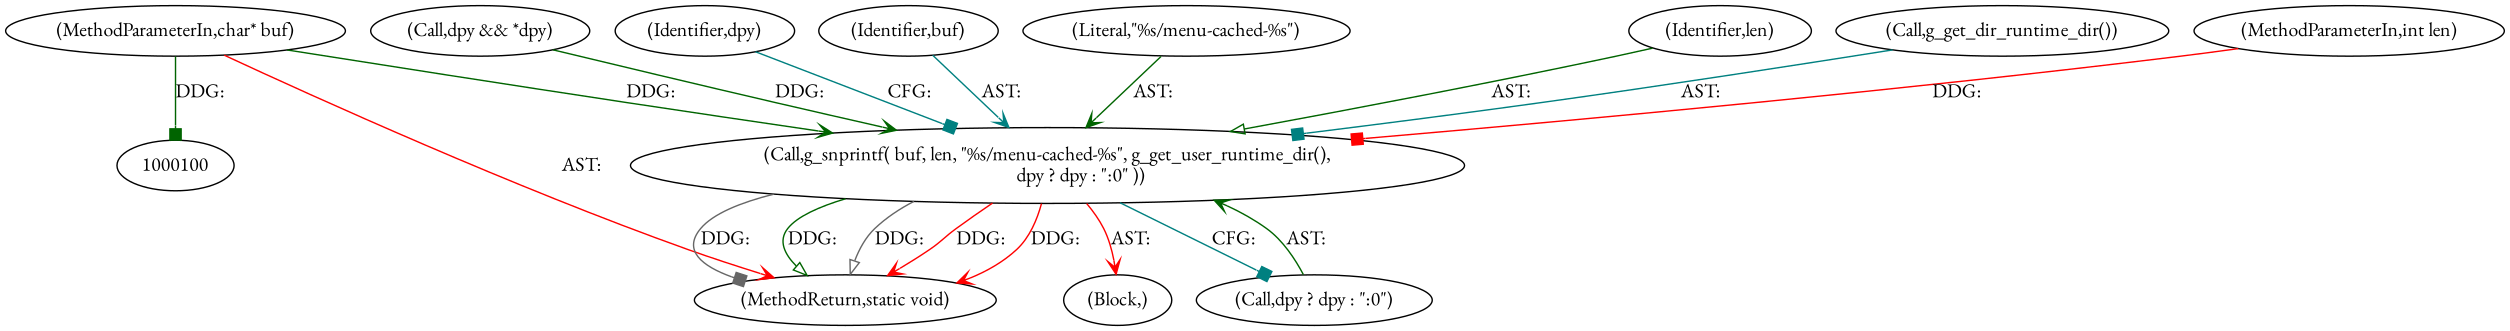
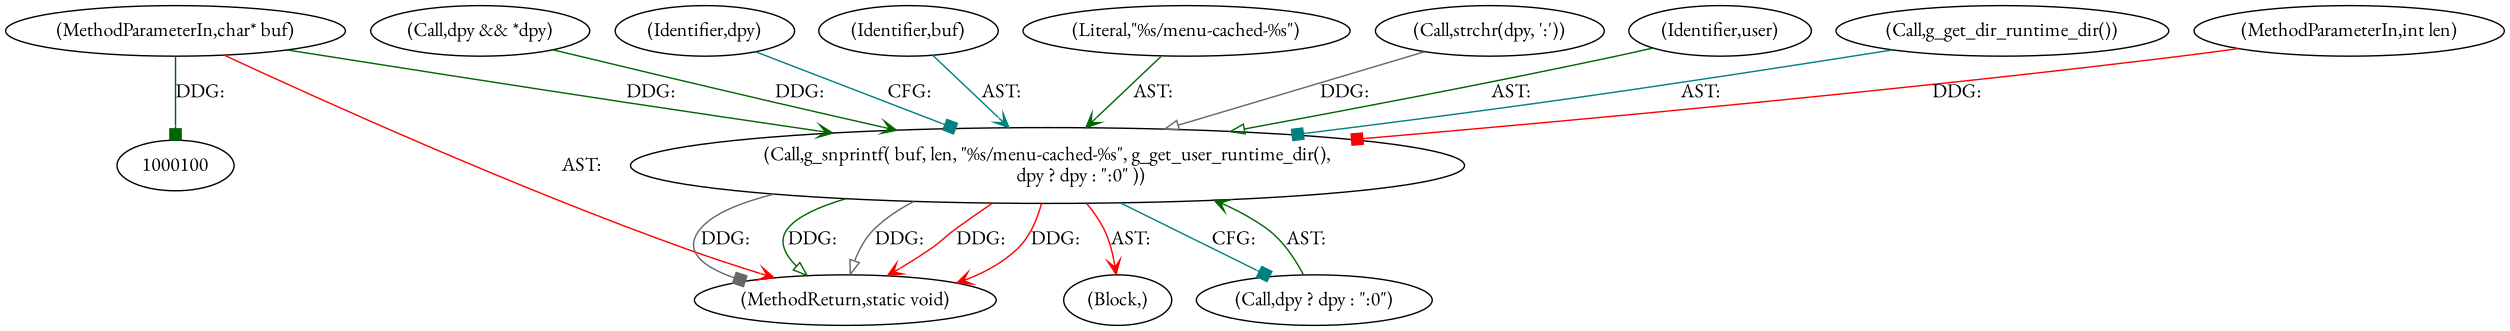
none -> (1490, 31)
(1720, 31) -> (1720, 31)
